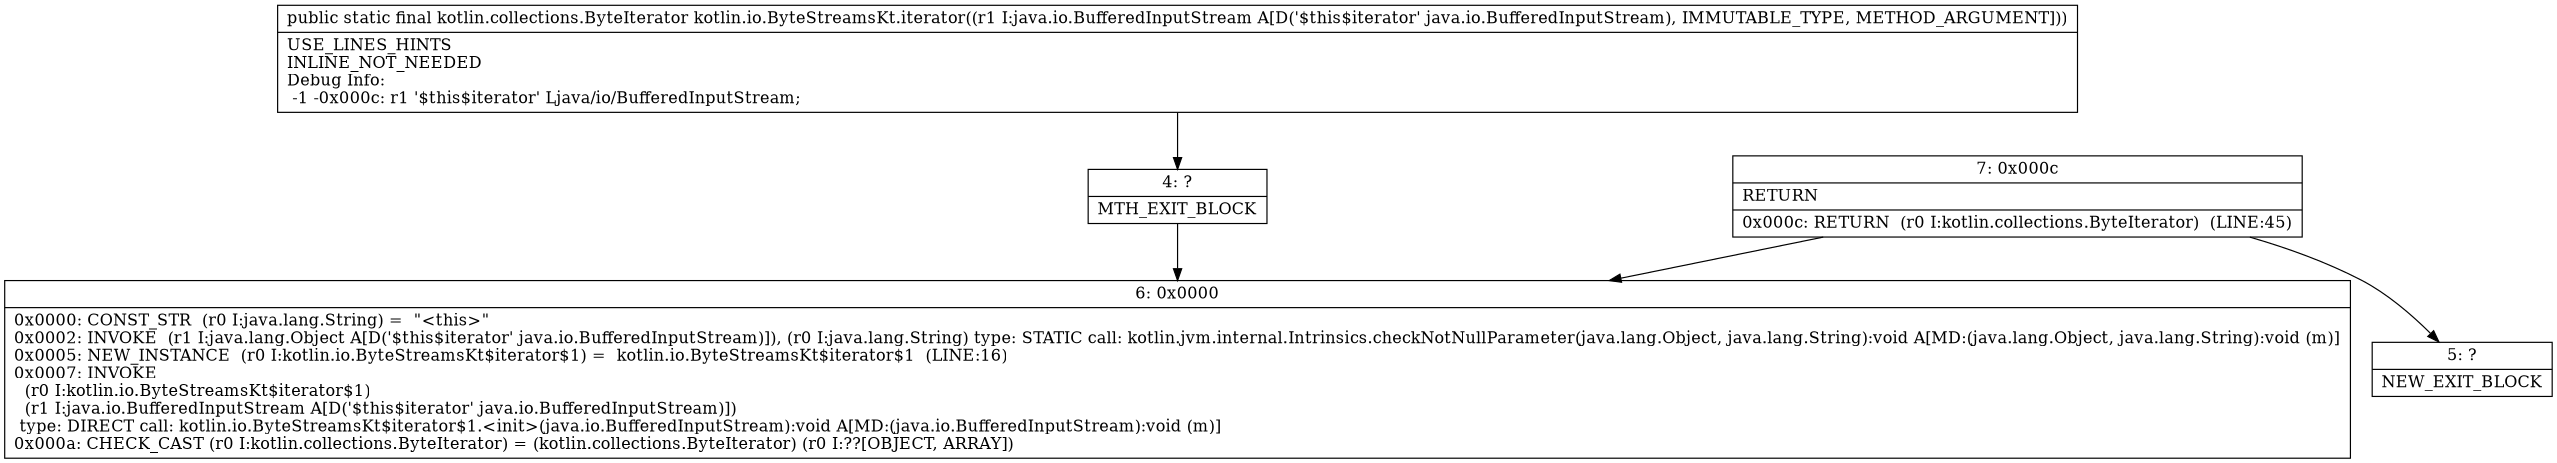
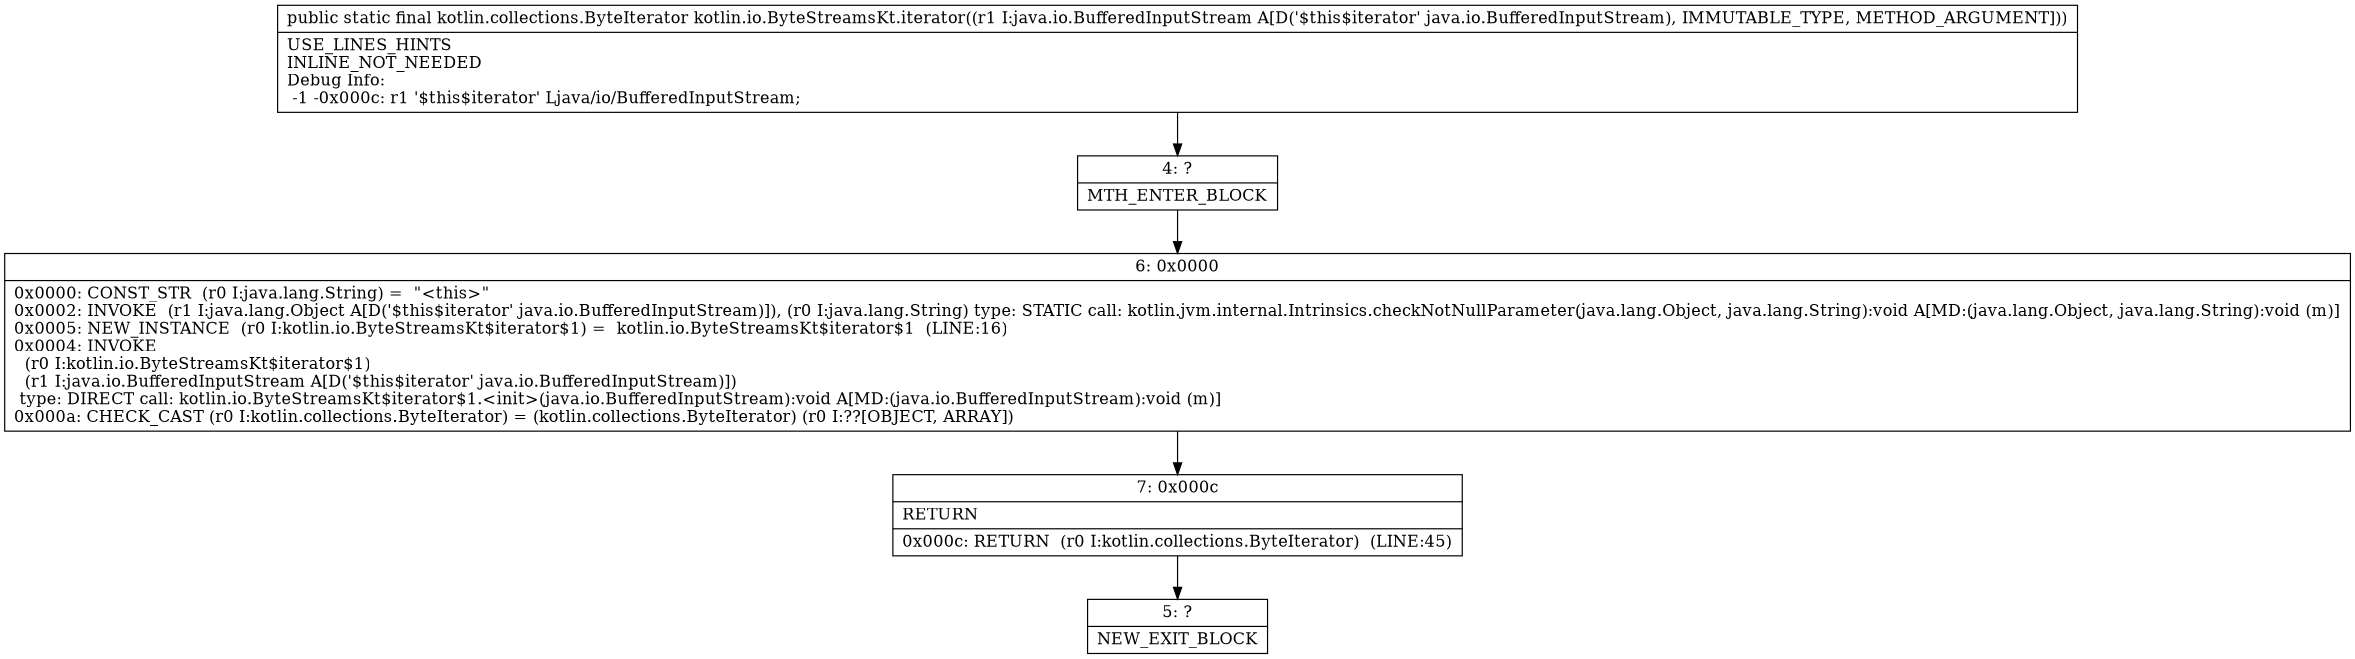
(1178, 209) -> (1178, 196)
(1722, 258) -> (1178, 447)
(91, 374) -> (91, 346)
